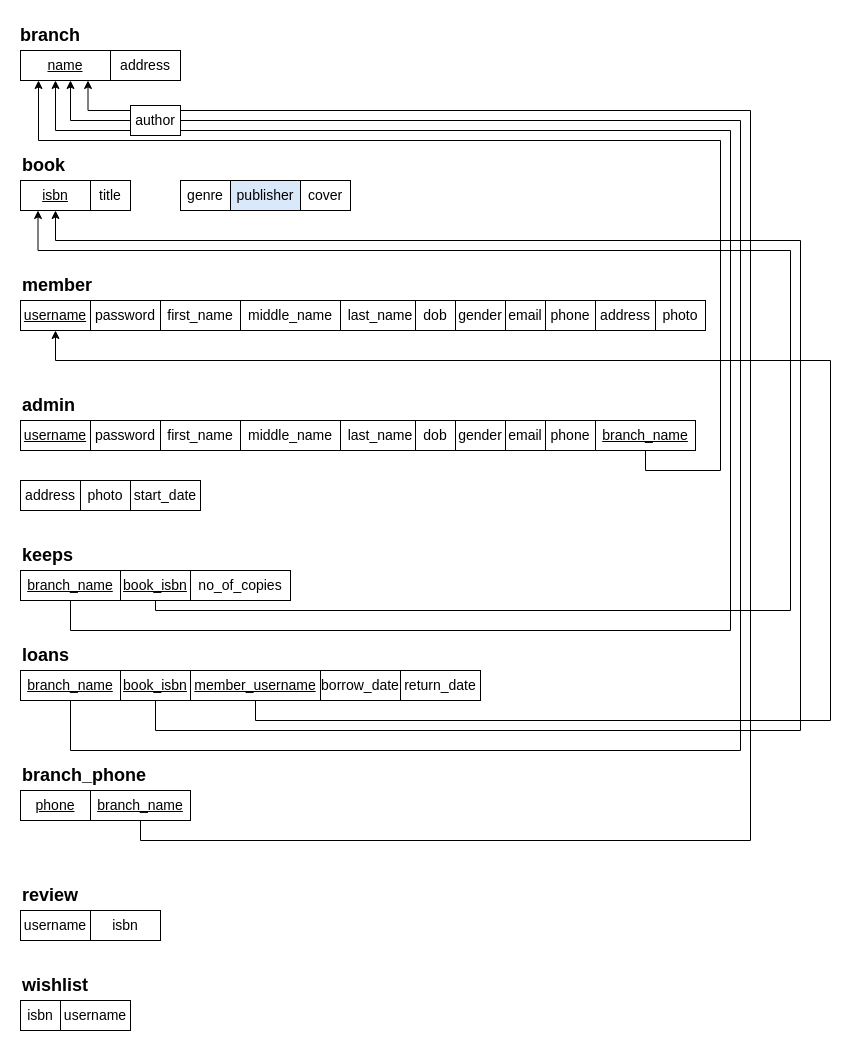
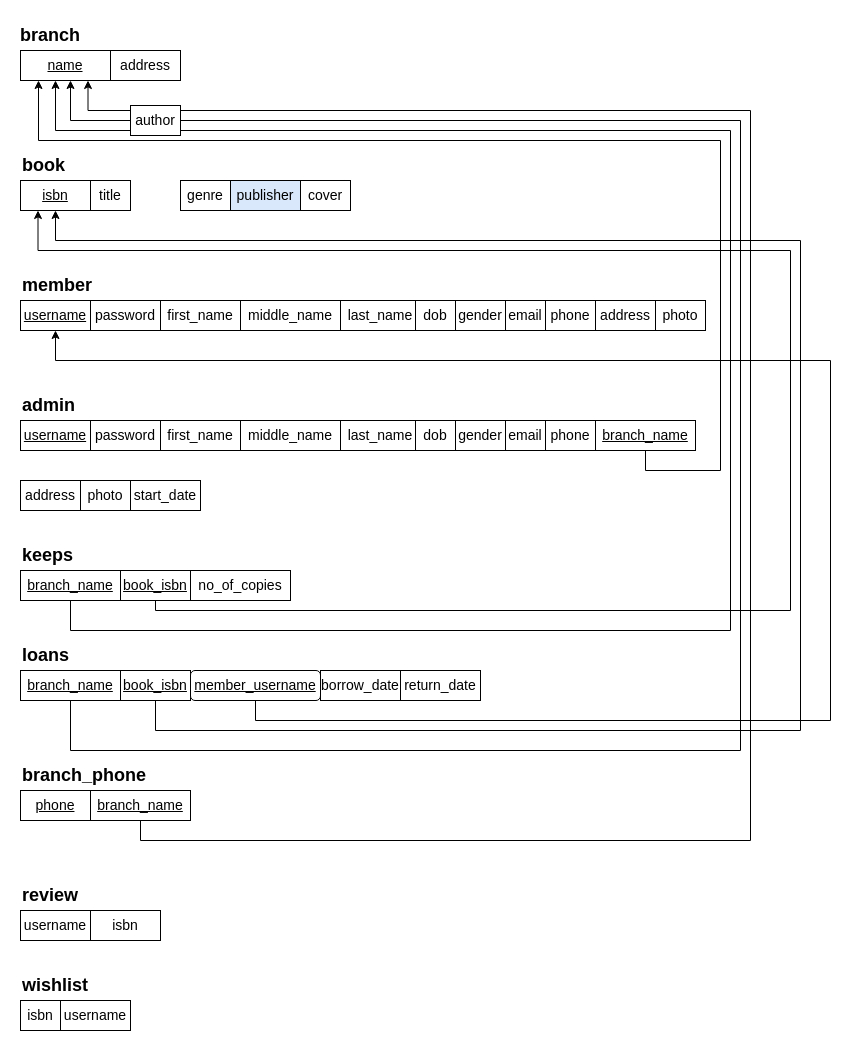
(256, 686) -> (256, 686)
